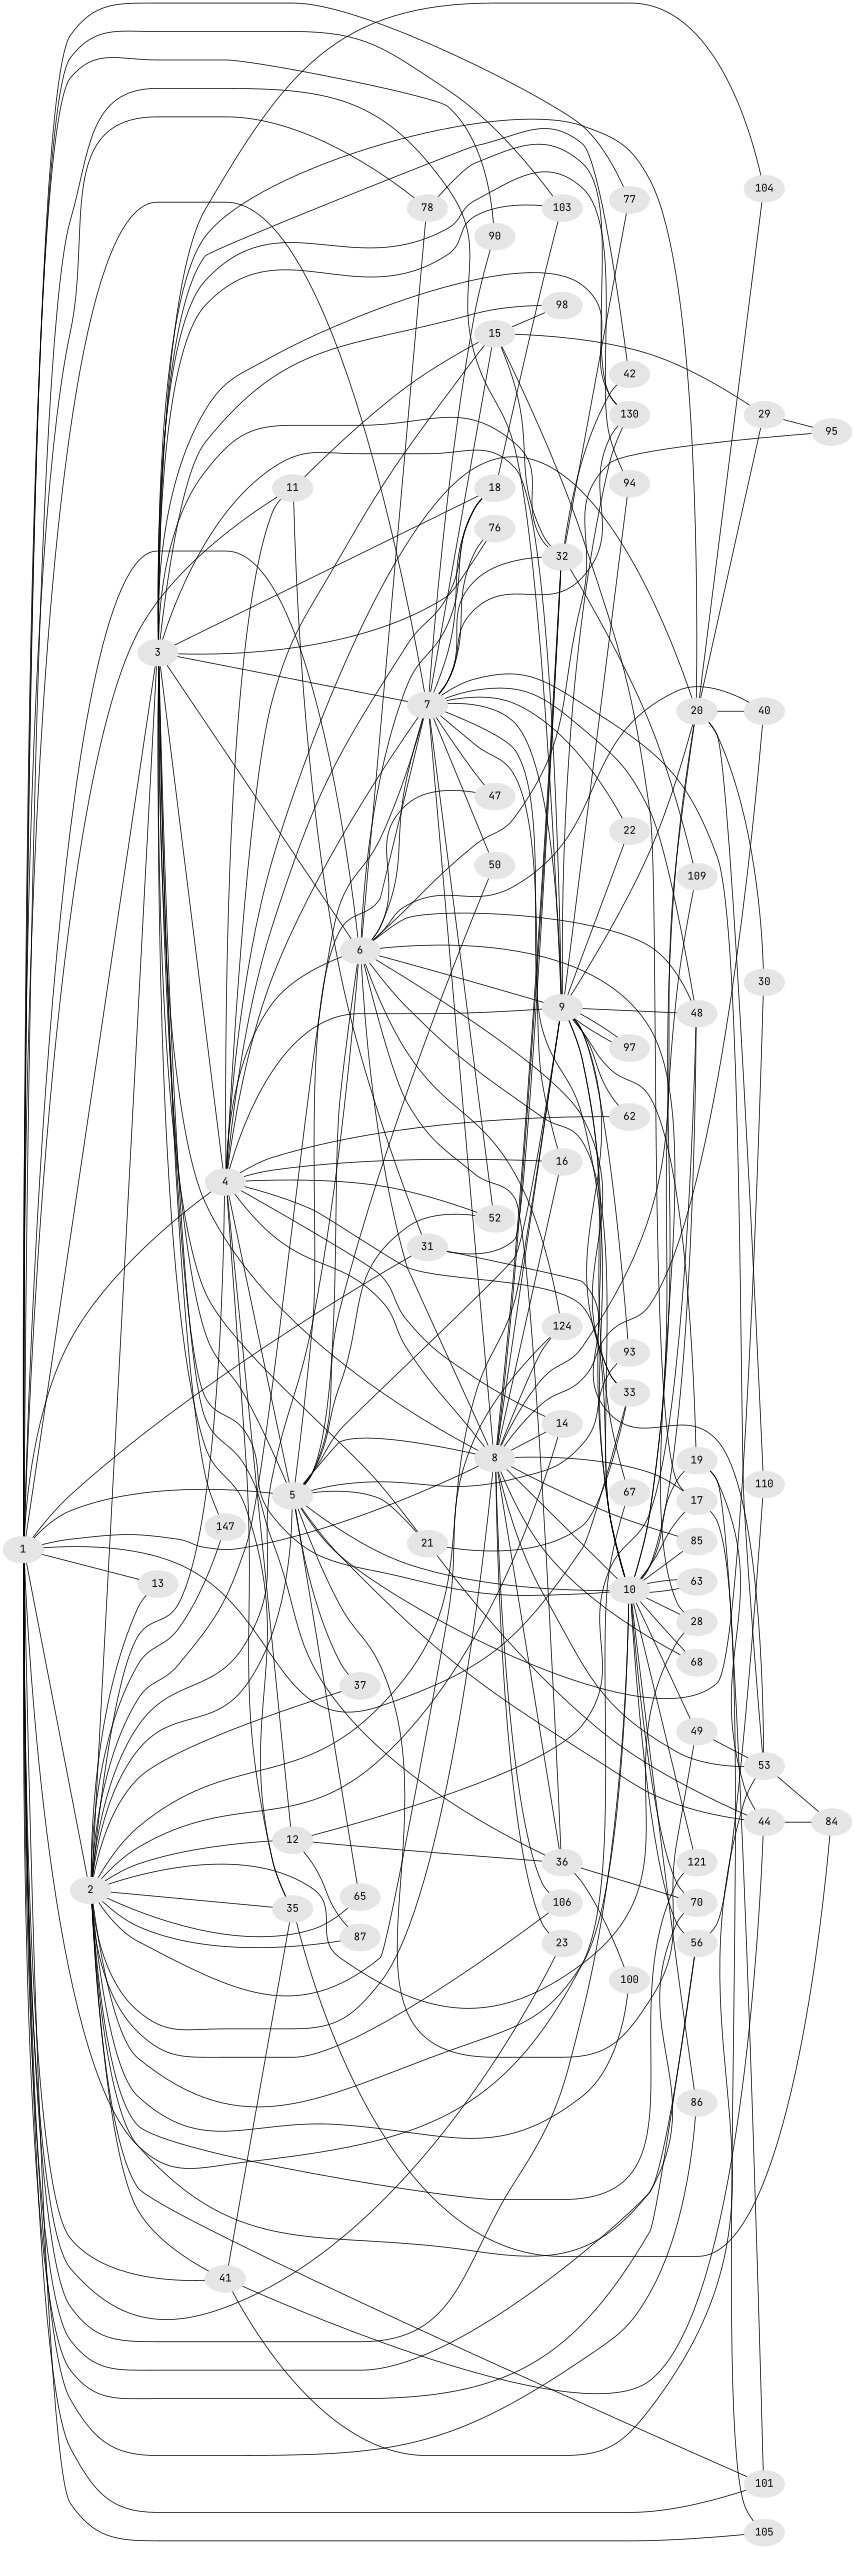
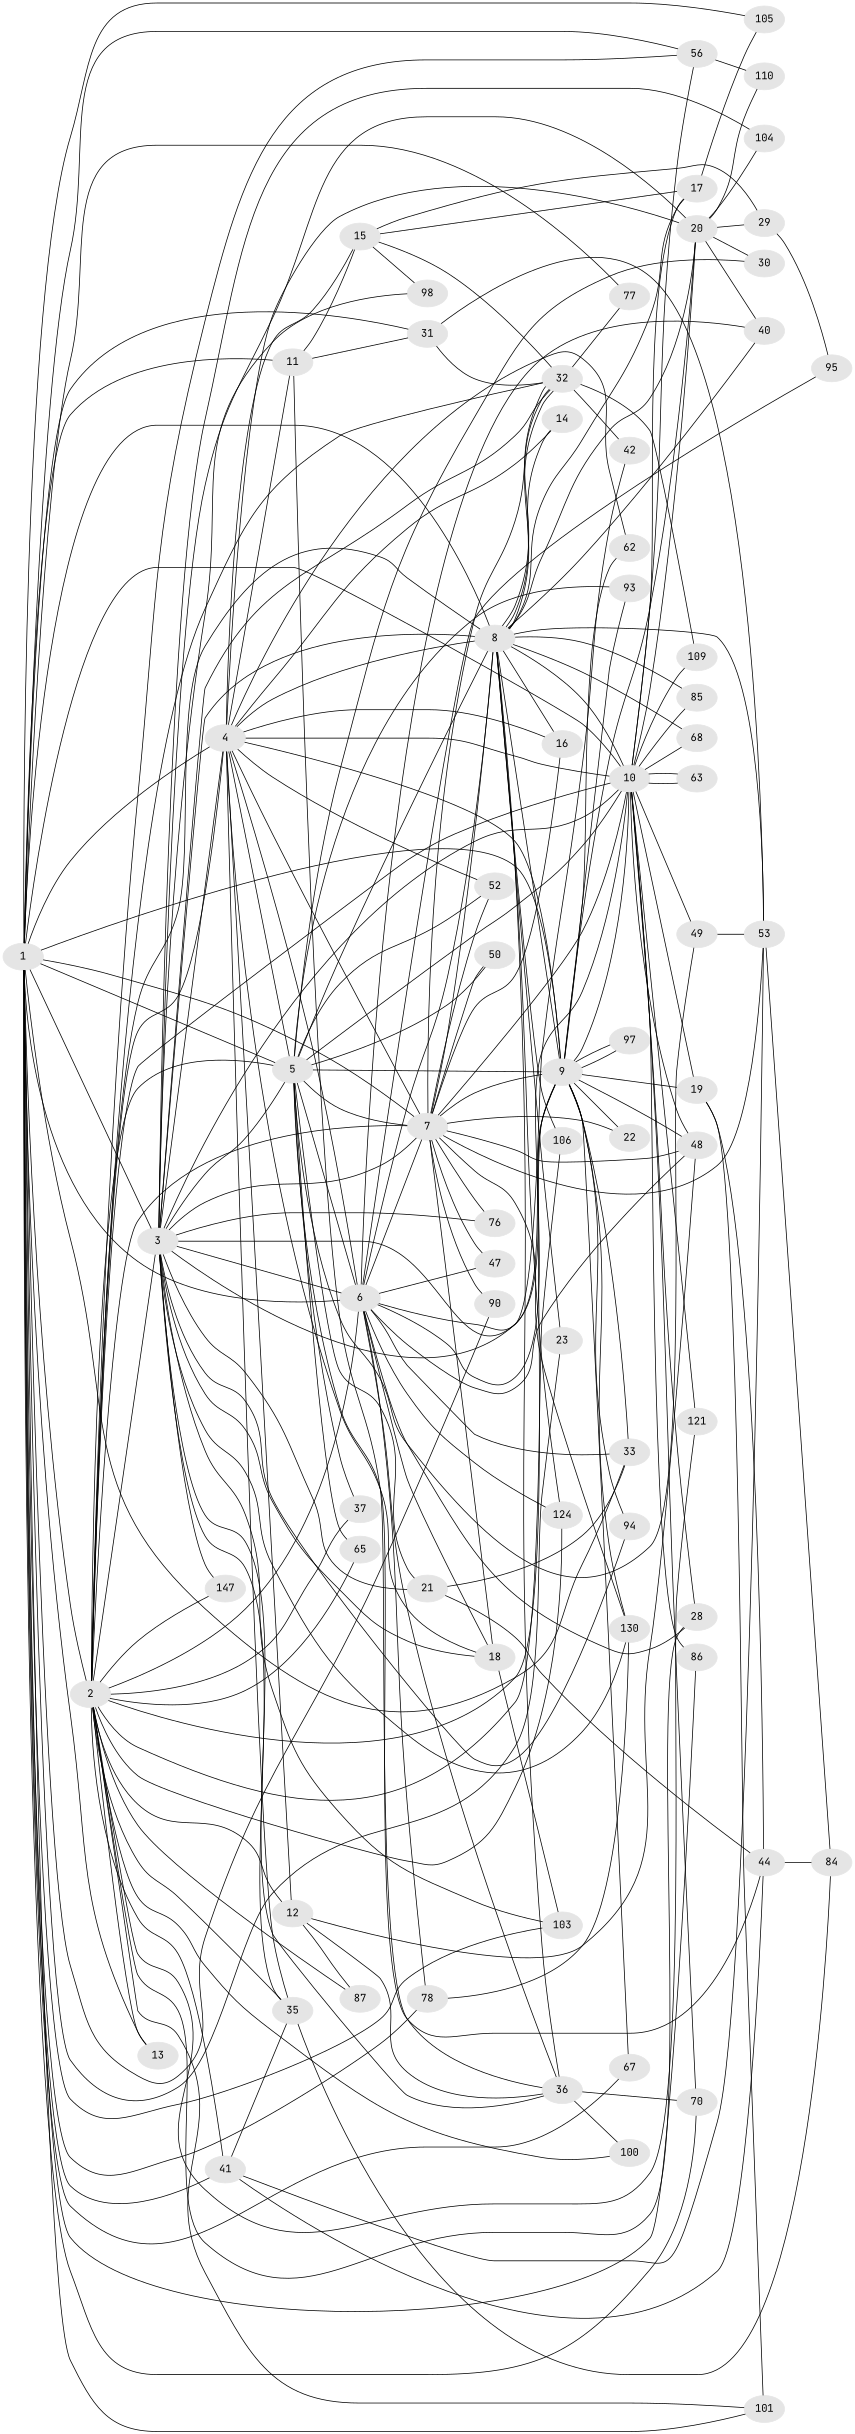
(461, 520) -> none
none -> (336, 1278)
(390, 1749) -> (139, 925)
